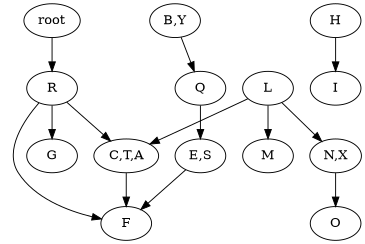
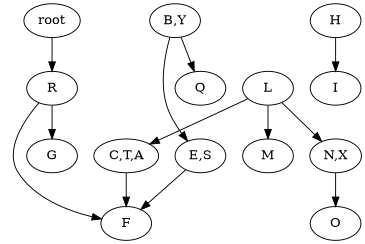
(200, 114) -> (163, 87)
(85, 118) -> none
